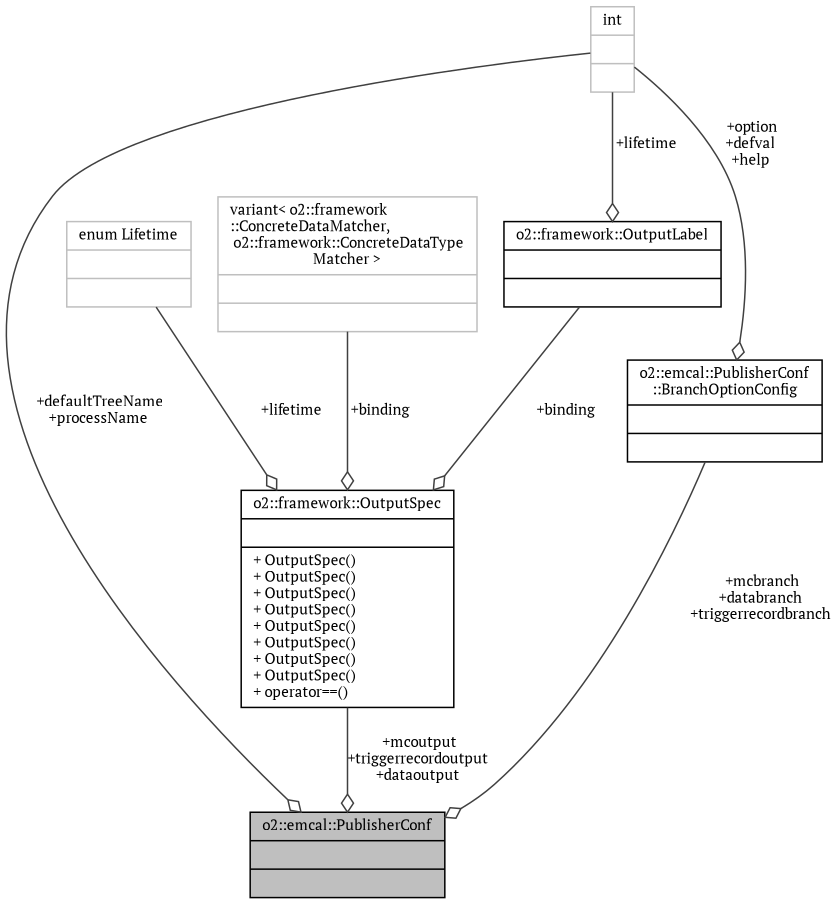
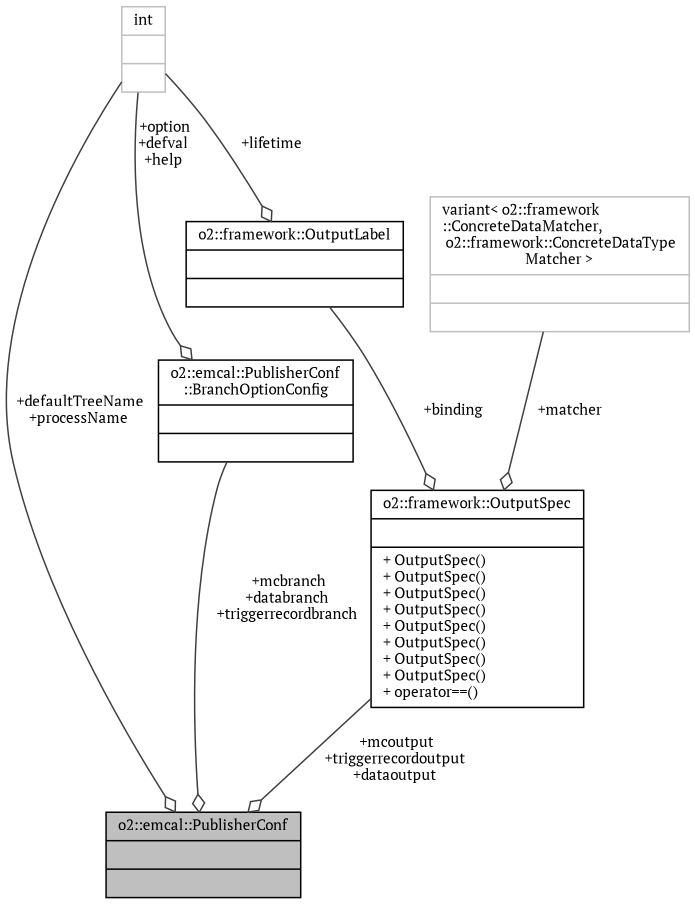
(129, 264) -> none
(379, 411) -> (569, 411)
